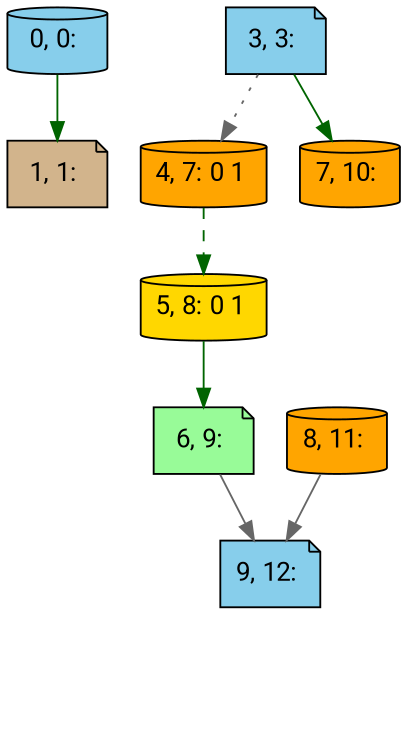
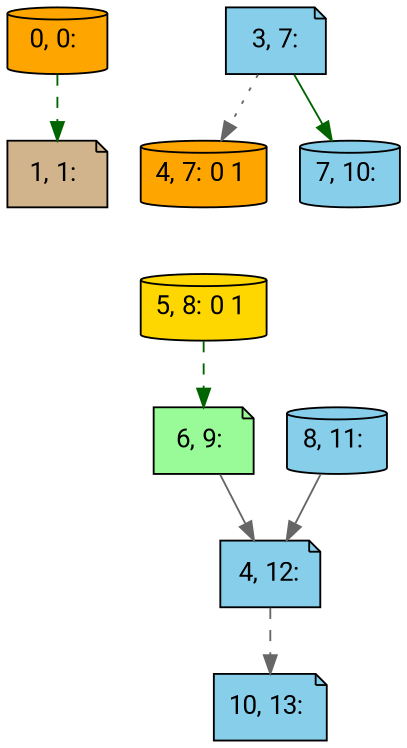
(57, 41) -> (57, 41)
(276, 41) -> (276, 41)
(57, 98) -> (57, 98)
(350, 174) -> (350, 174)
(204, 232) -> none
(204, 365) -> (204, 365)
(337, 441) -> (337, 441)
(270, 574) -> (270, 574)
none -> (270, 707)
